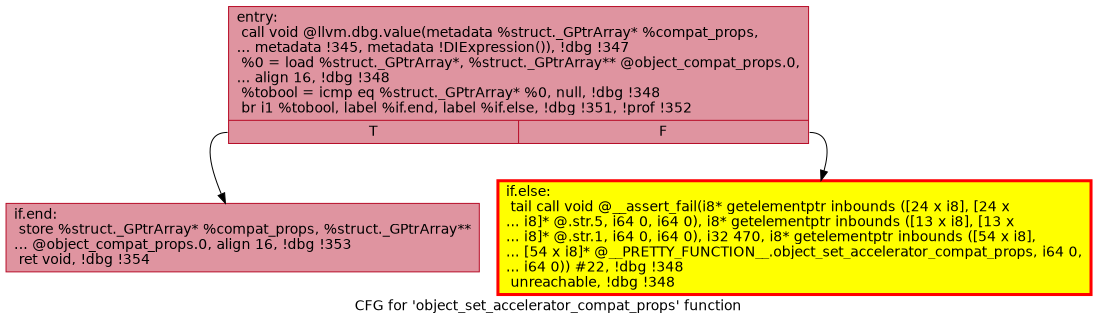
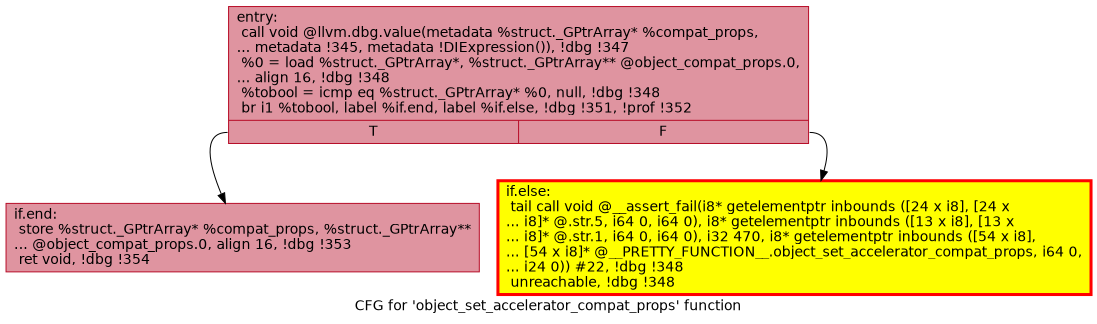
(595, 267) -> (595, 267)
